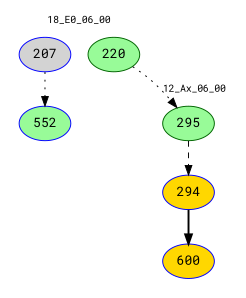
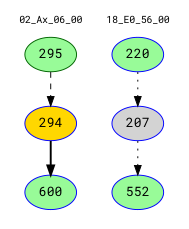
(79, 21) -> (138, 21)
(114, 55) -> (138, 55)
(195, 89) -> (51, 21)
(161, 90) -> (138, 84)
(189, 261) -> (51, 192)
